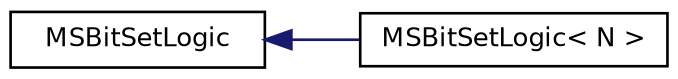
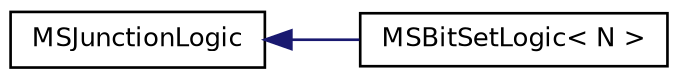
(138, 40) -> (138, 40)
